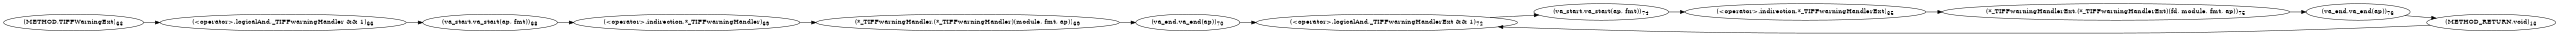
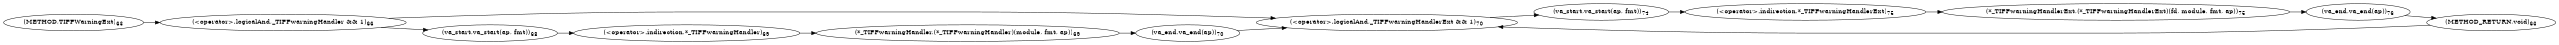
(1891, 11) -> (1891, 11)
none -> (830, 12)
(1480, 22) -> (1480, 22)
(2534, 22) -> (2534, 22)
